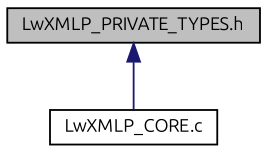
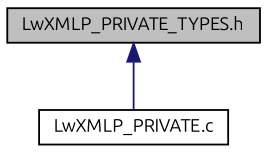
(134, 127) -> (134, 127)
